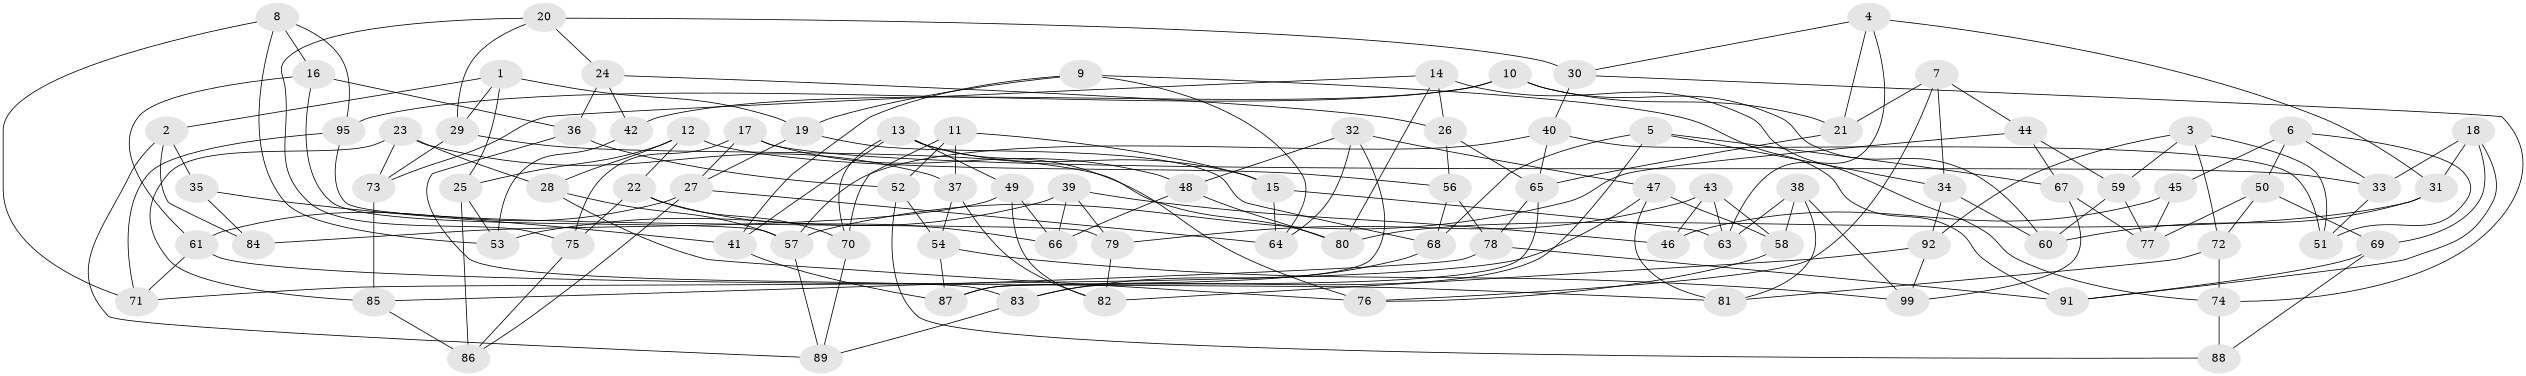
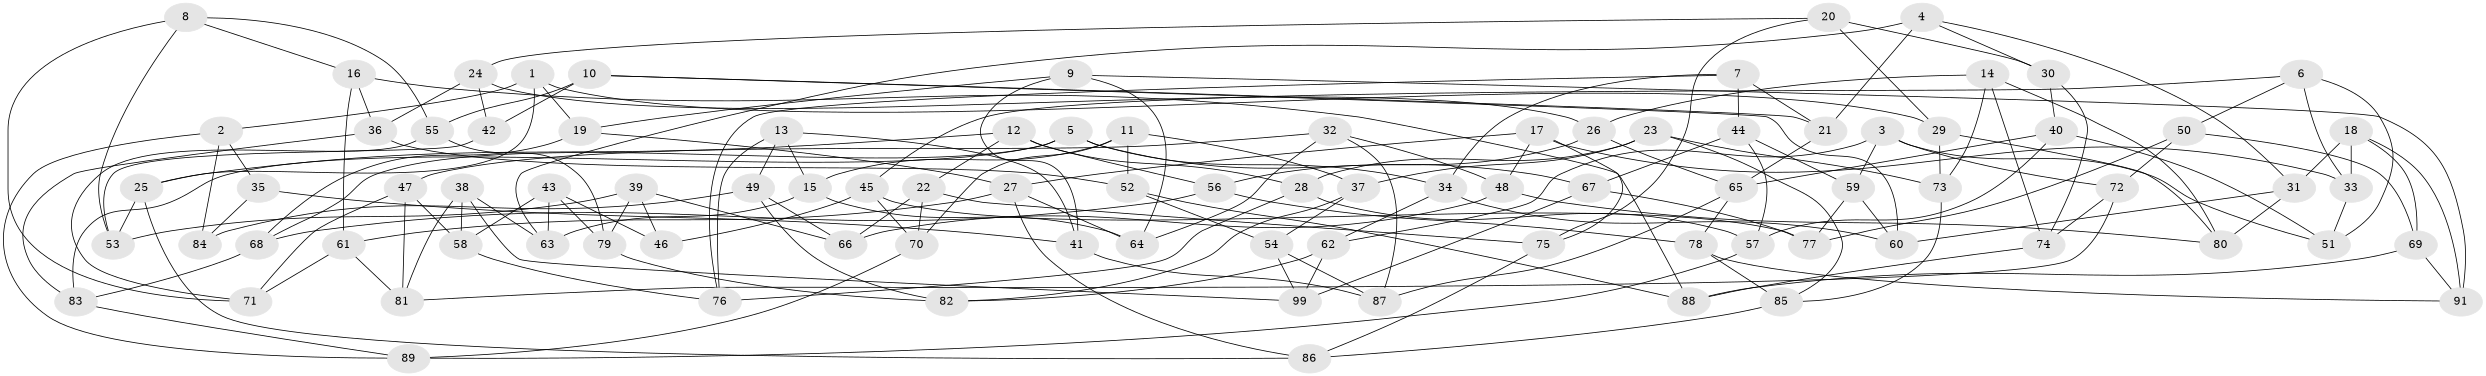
(344, 131) -> (432, 131)
(843, 177) -> (892, 217)
(493, 222) -> (1272, 108)
(1929, 245) -> (1329, 245)
